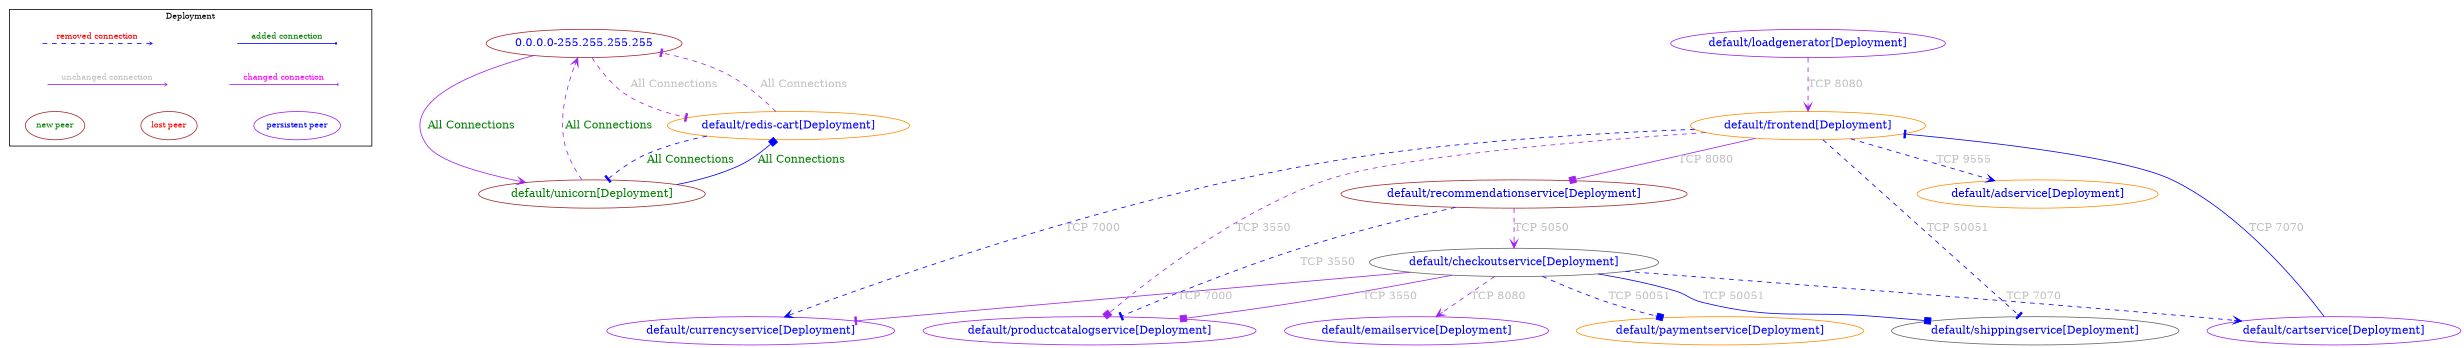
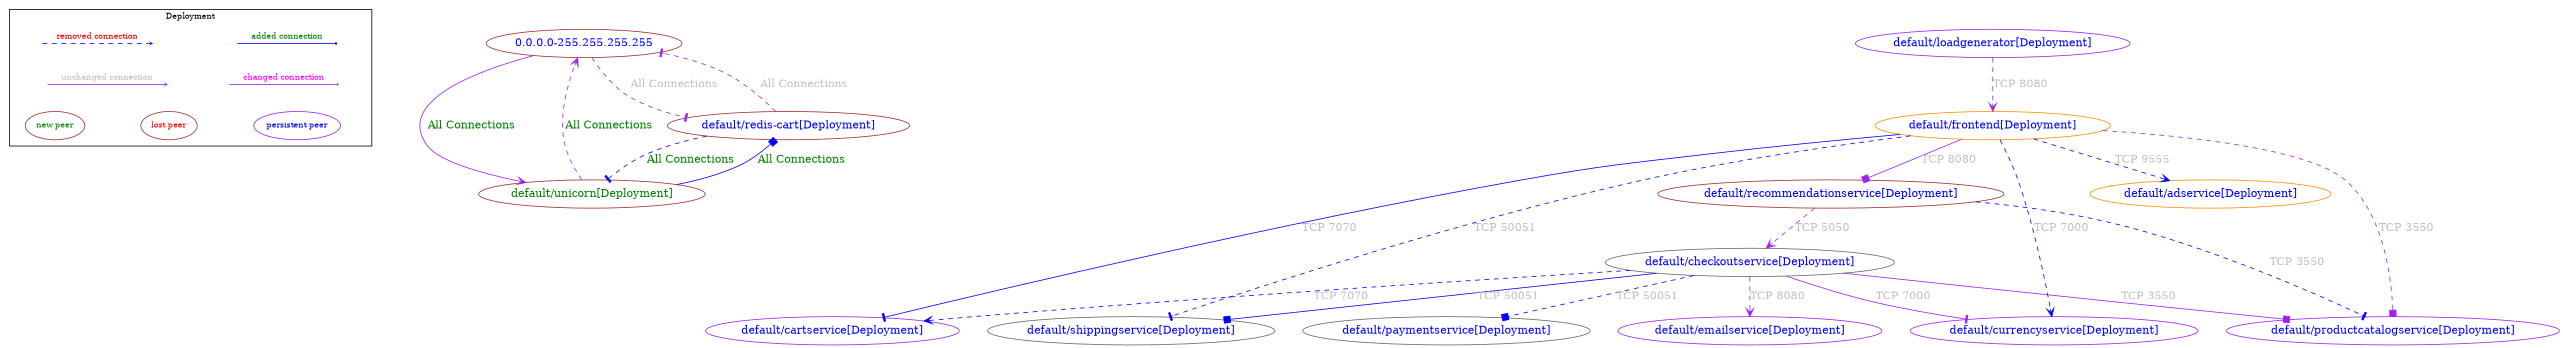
(788, 126) -> (788, 126)
(2142, 170) -> (1390, 205)
(1720, 331) -> (1446, 331)
